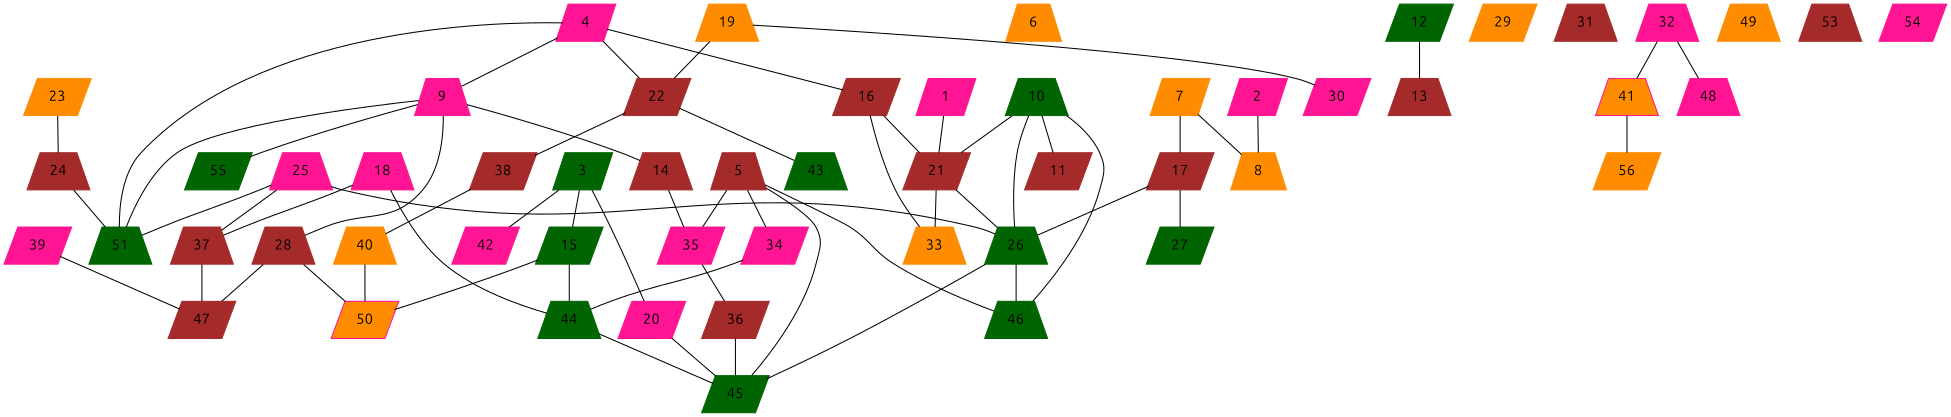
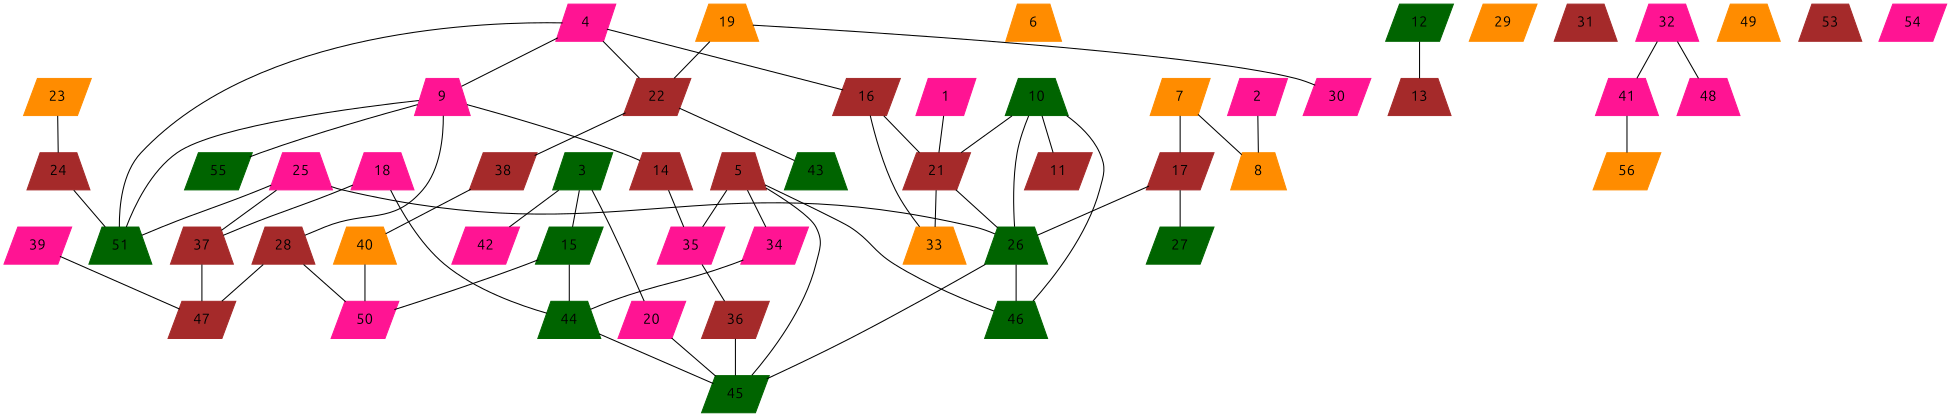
(1627, 97) -> (1627, 97)
(365, 320) -> (365, 320)
